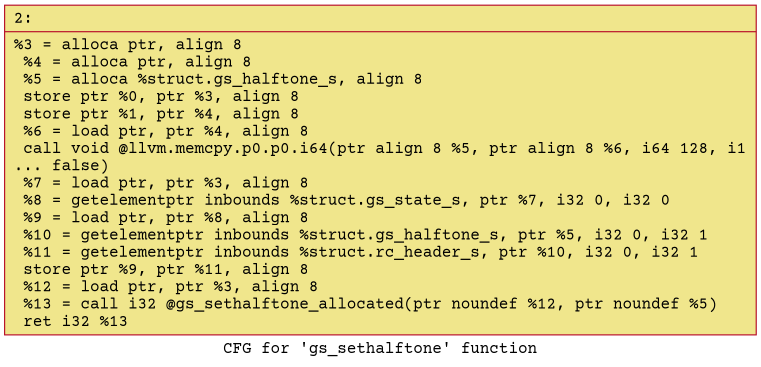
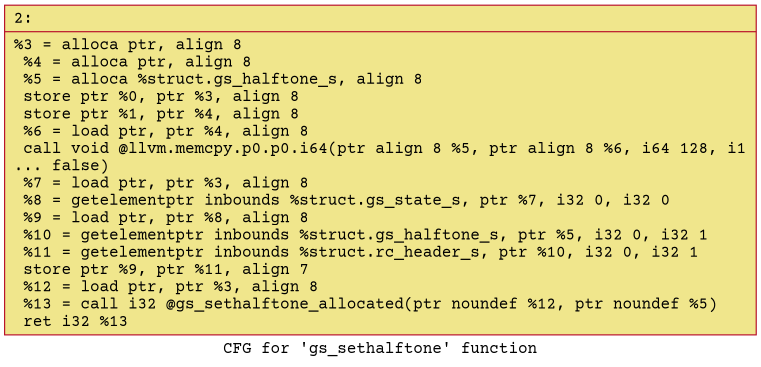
(161, 269) -> (161, 269)
